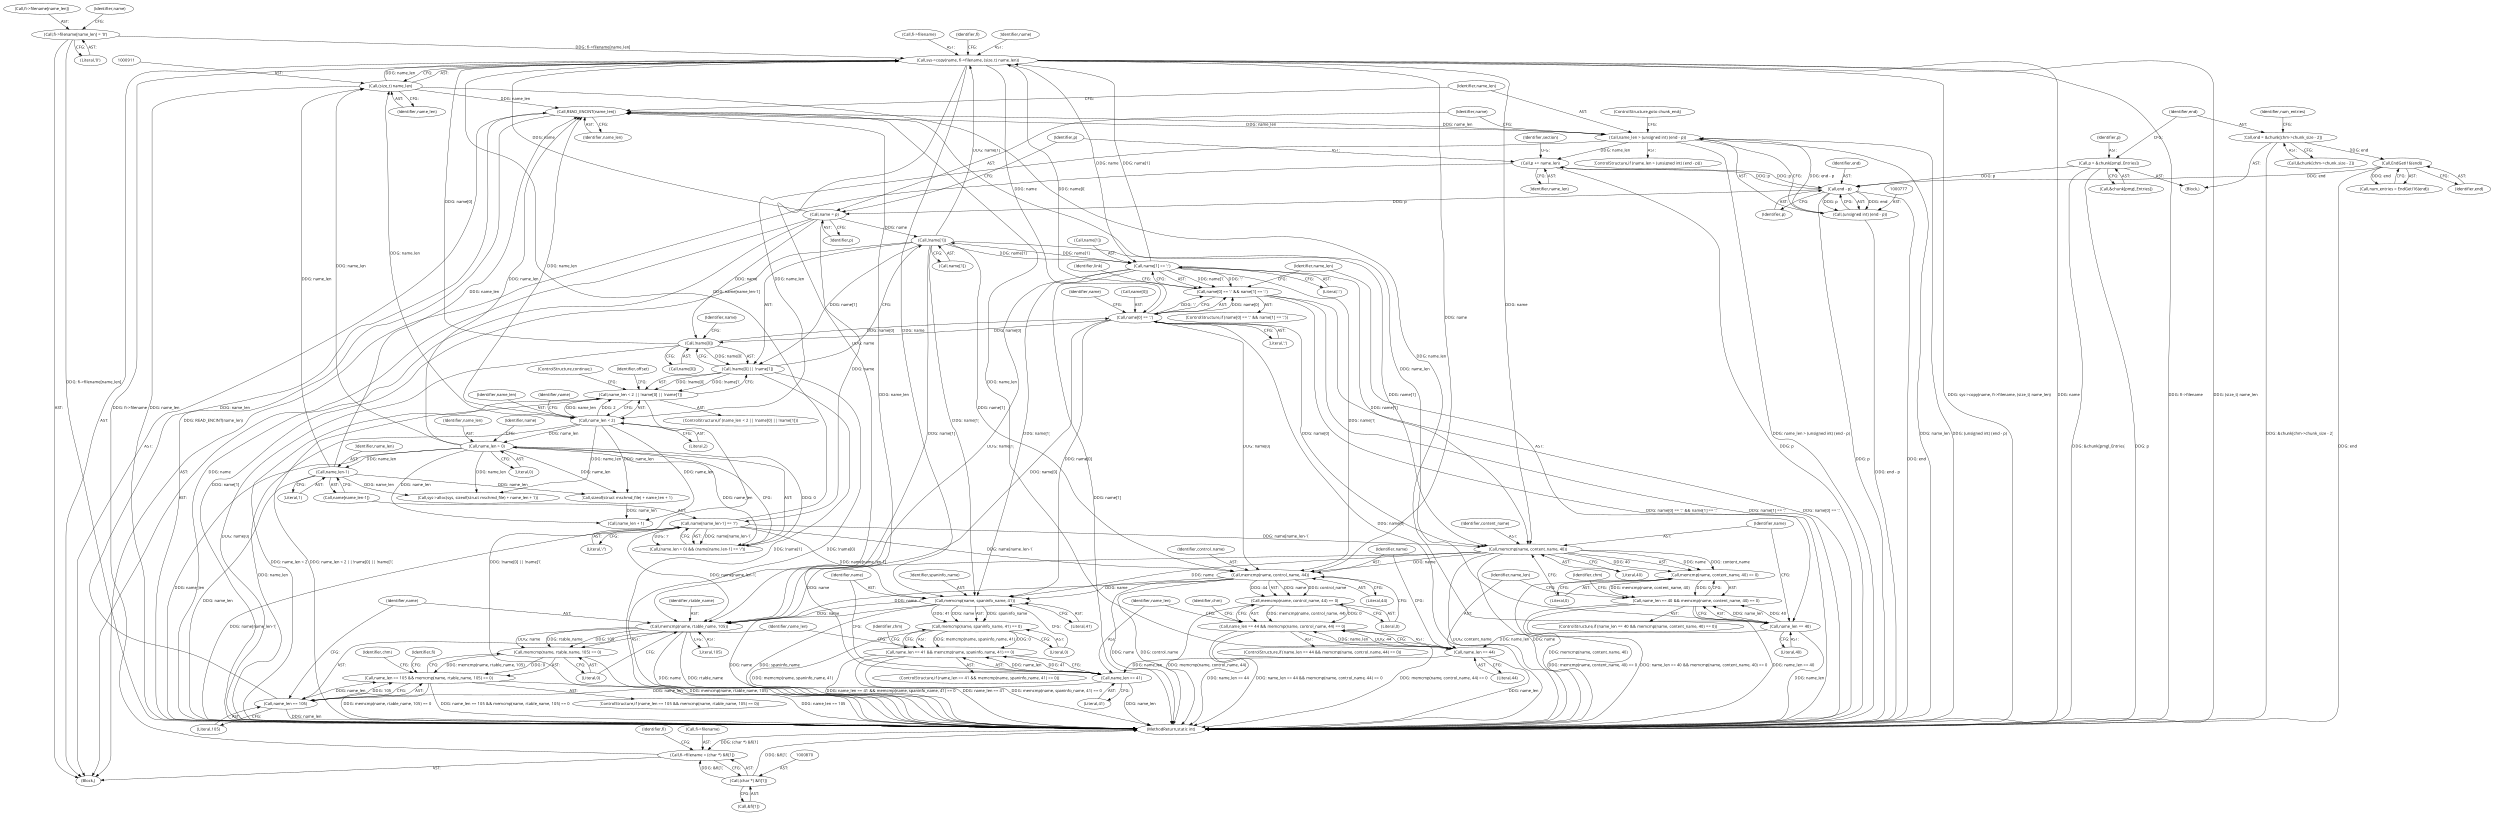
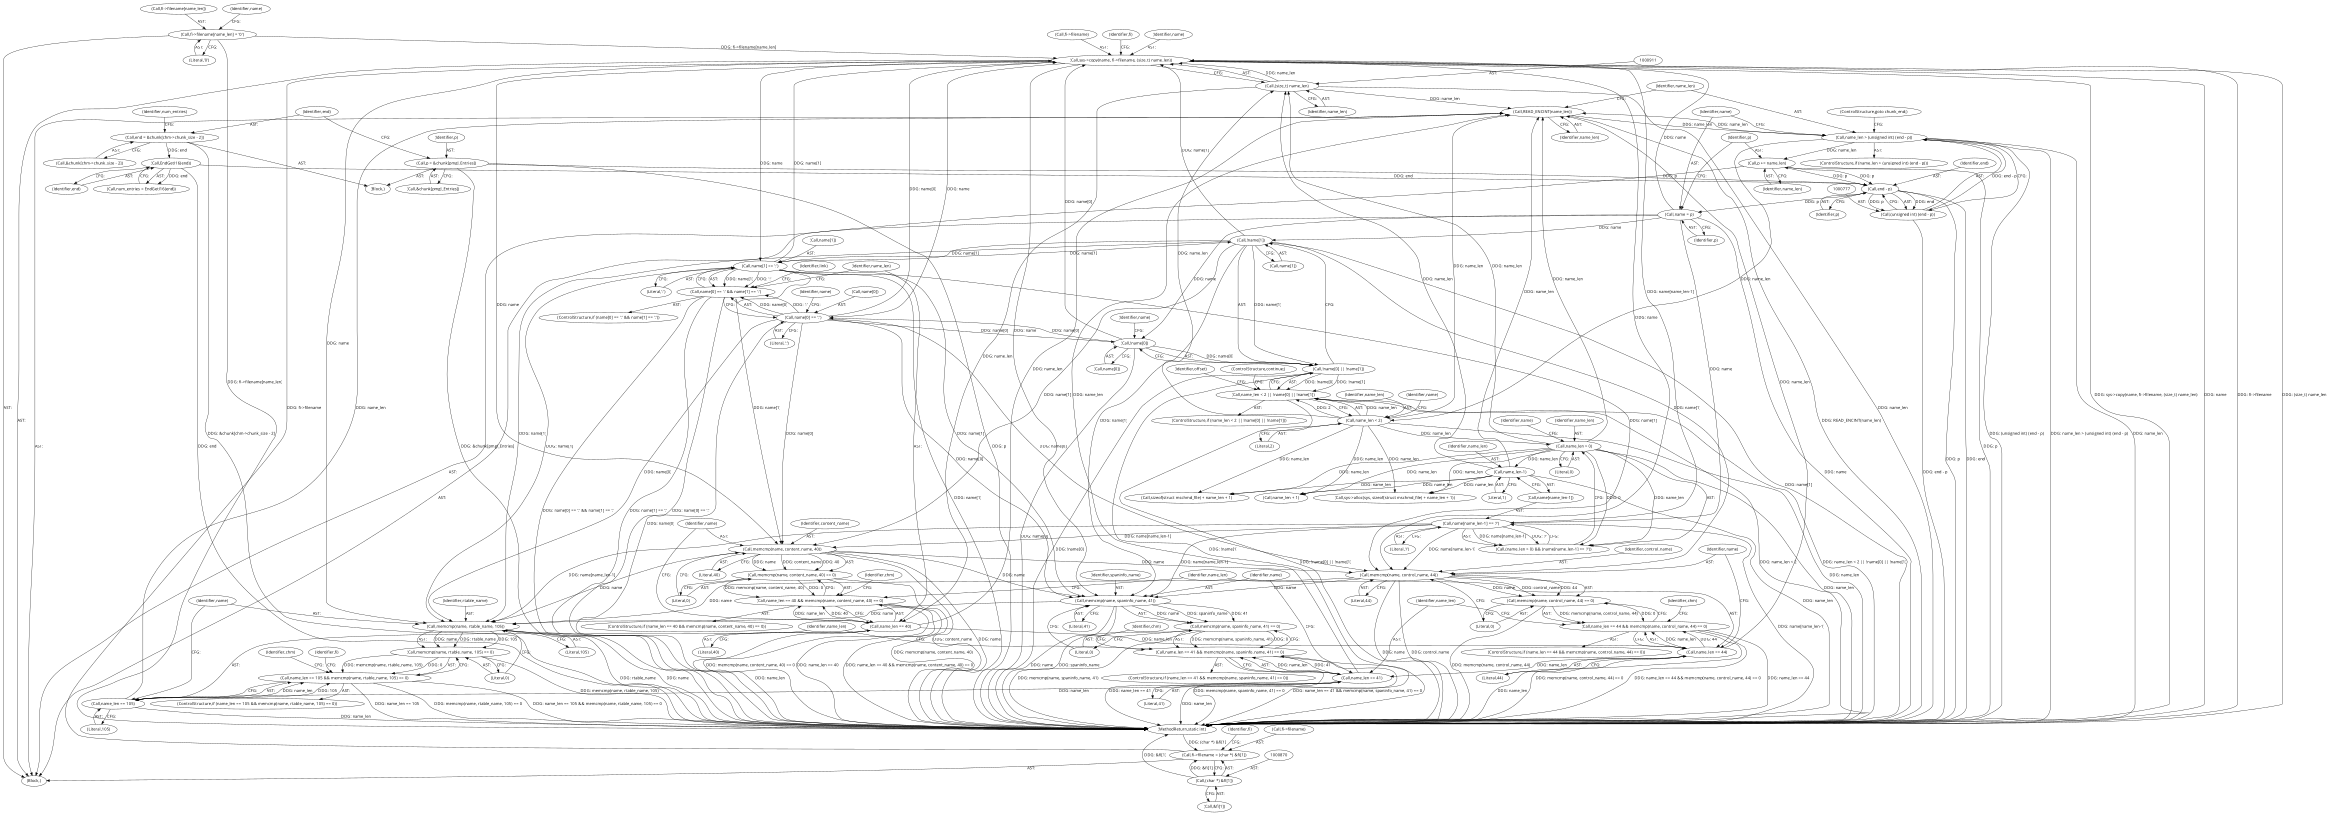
(1541, 138) -> none
(627, 509) -> (1398, 487)
